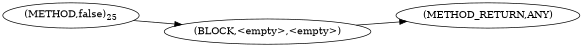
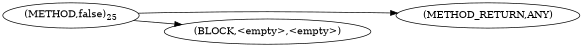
(378, 24) -> (264, 12)
